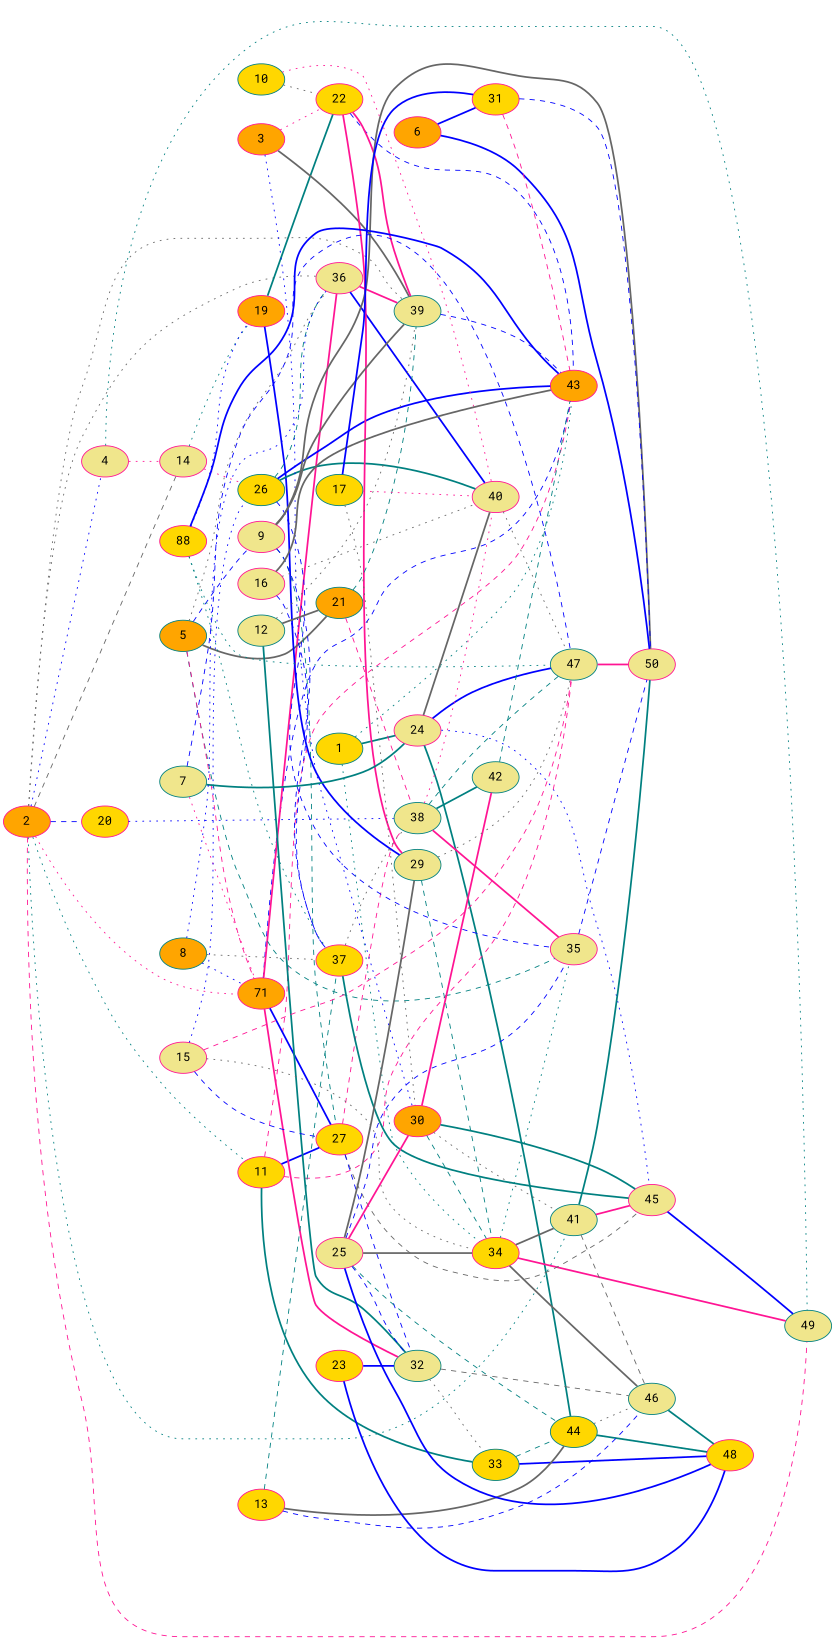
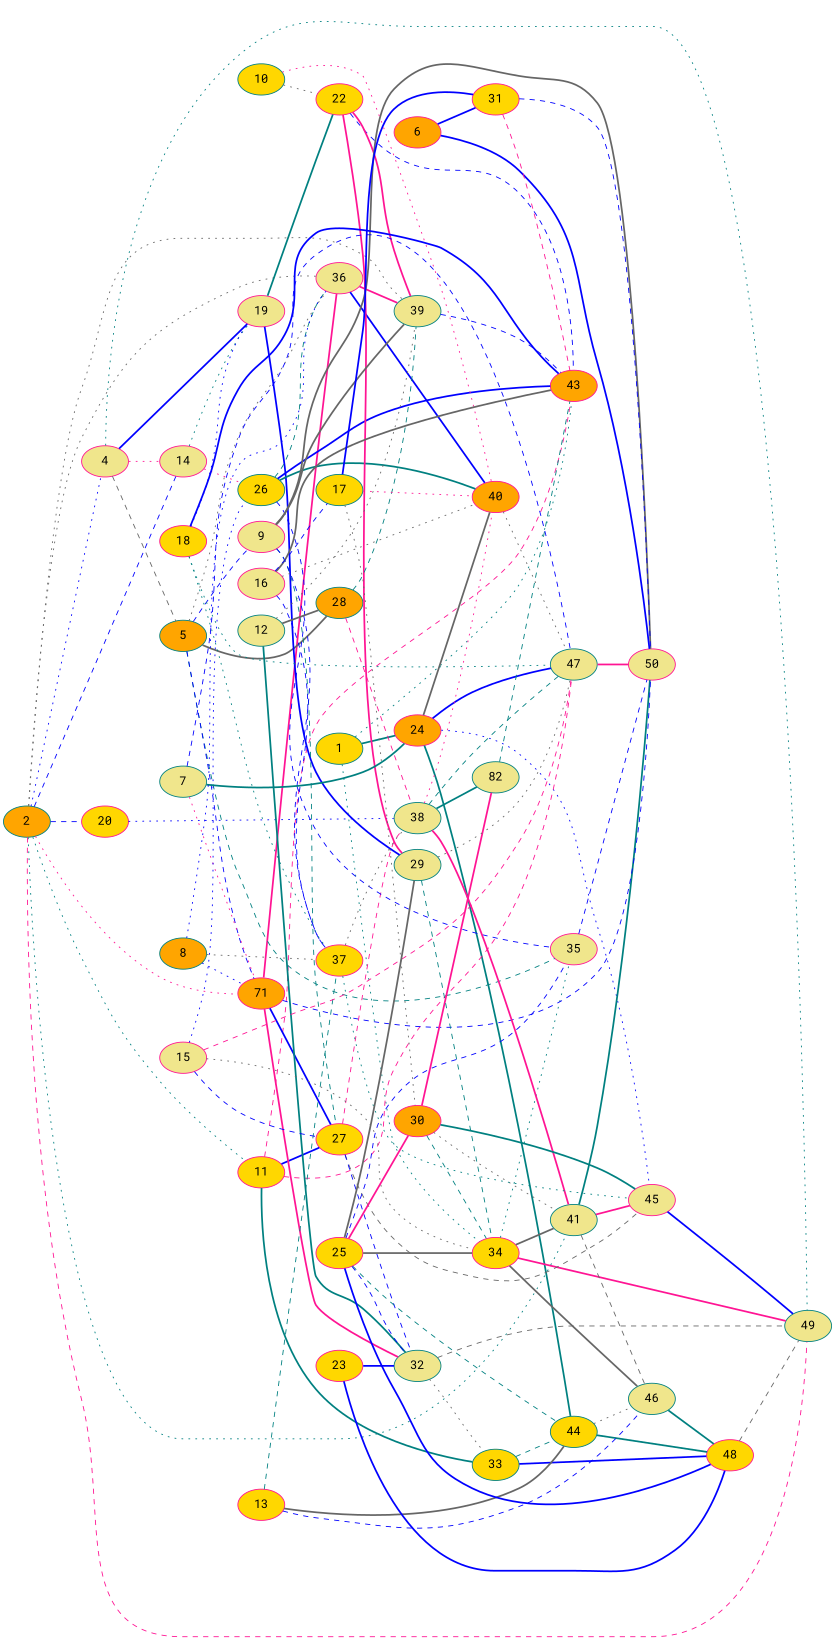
(261, 139) -> none
(261, 311) -> (261, 311)
none -> (183, 386)
(496, 497) -> (496, 497)
none -> (302, 538)
none -> (141, 541)
(183, 541) -> (183, 541)
(339, 603) -> (339, 603)
(105, 642) -> (105, 642)
(342, 642) -> (585, 982)
(418, 730) -> (418, 730)
(496, 777) -> (496, 777)
(27, 822) -> (27, 822)
(219, 841) -> (219, 841)
(499, 886) -> (509, 1014)
(423, 1160) -> (423, 1160)
(339, 1253) -> (339, 1253)
(535, 1382) -> (609, 1326)
none -> (769, 1391)
